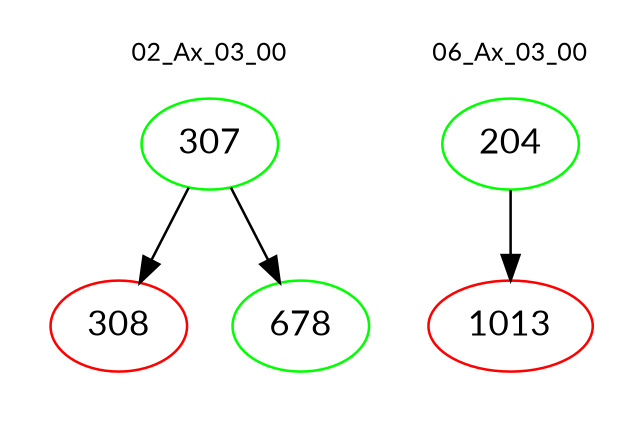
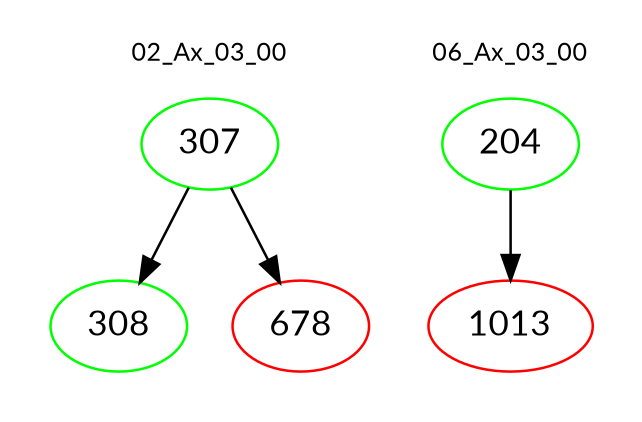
(119, 326) -> (119, 326)
(301, 326) -> (301, 326)
